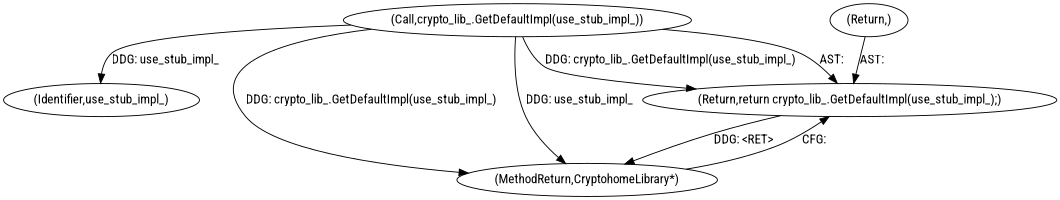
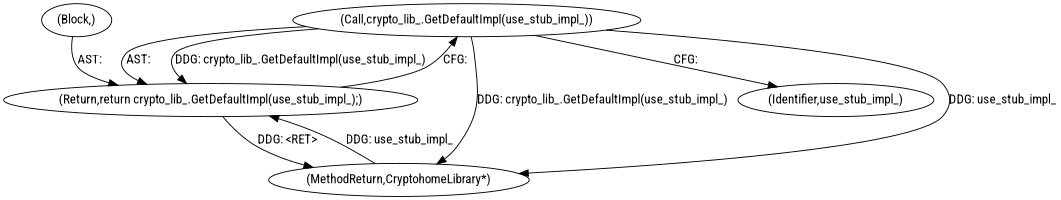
(869, 20) -> (77, 20)
(166, 60) -> (687, 60)
none -> (401, 76)
(816, 140) -> (400, 140)
